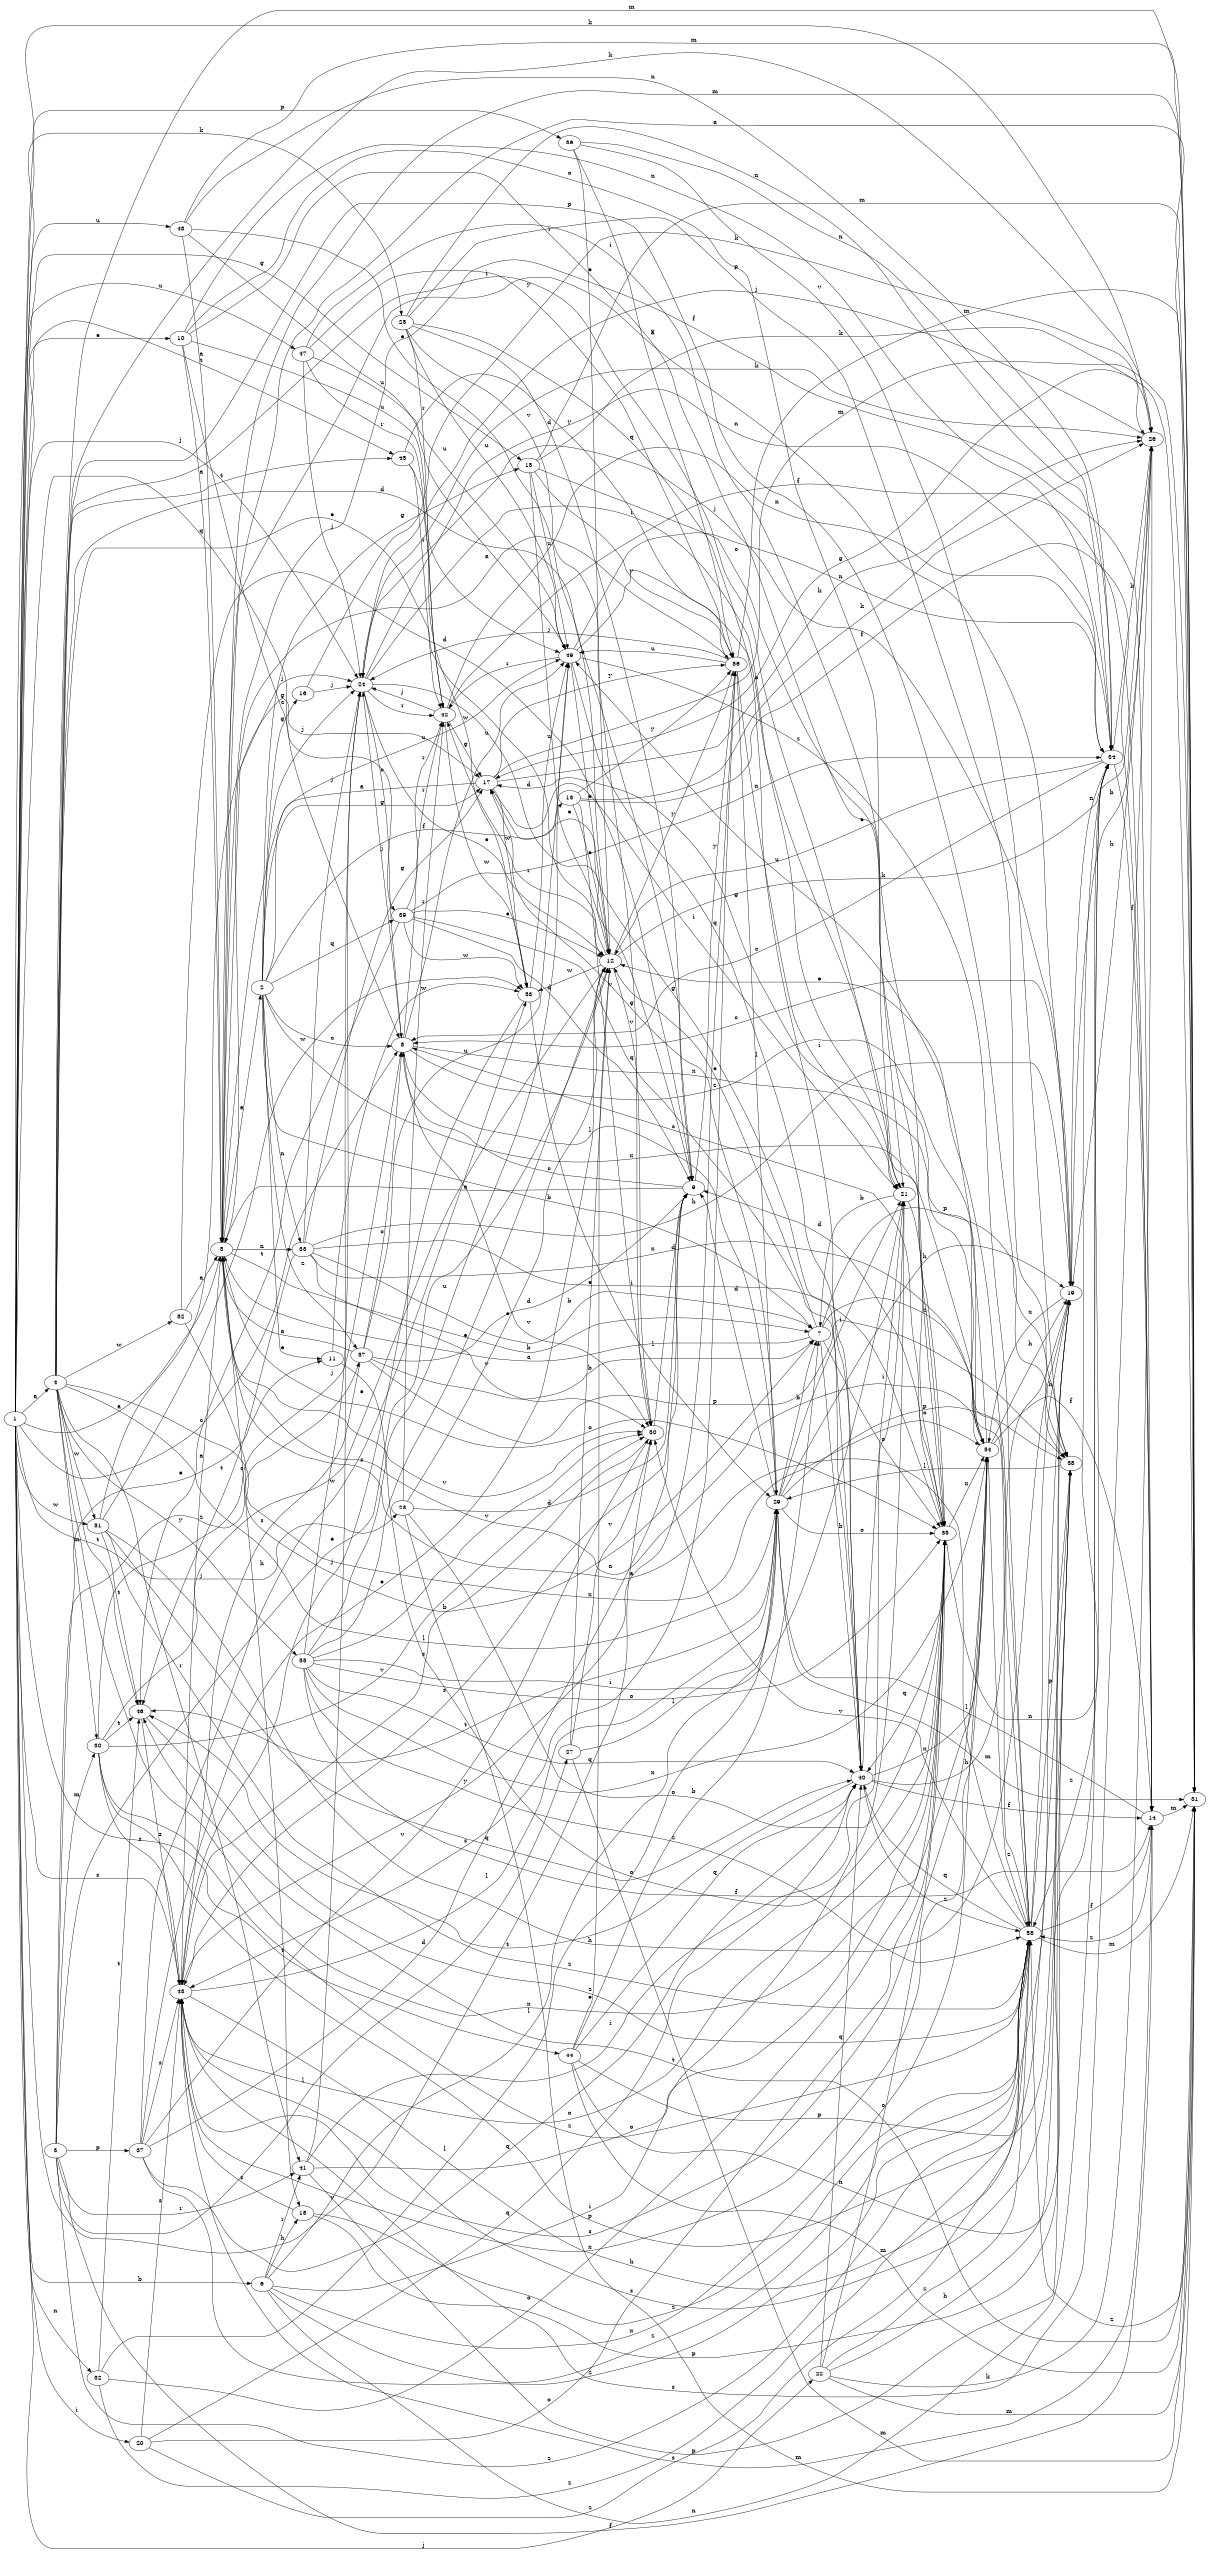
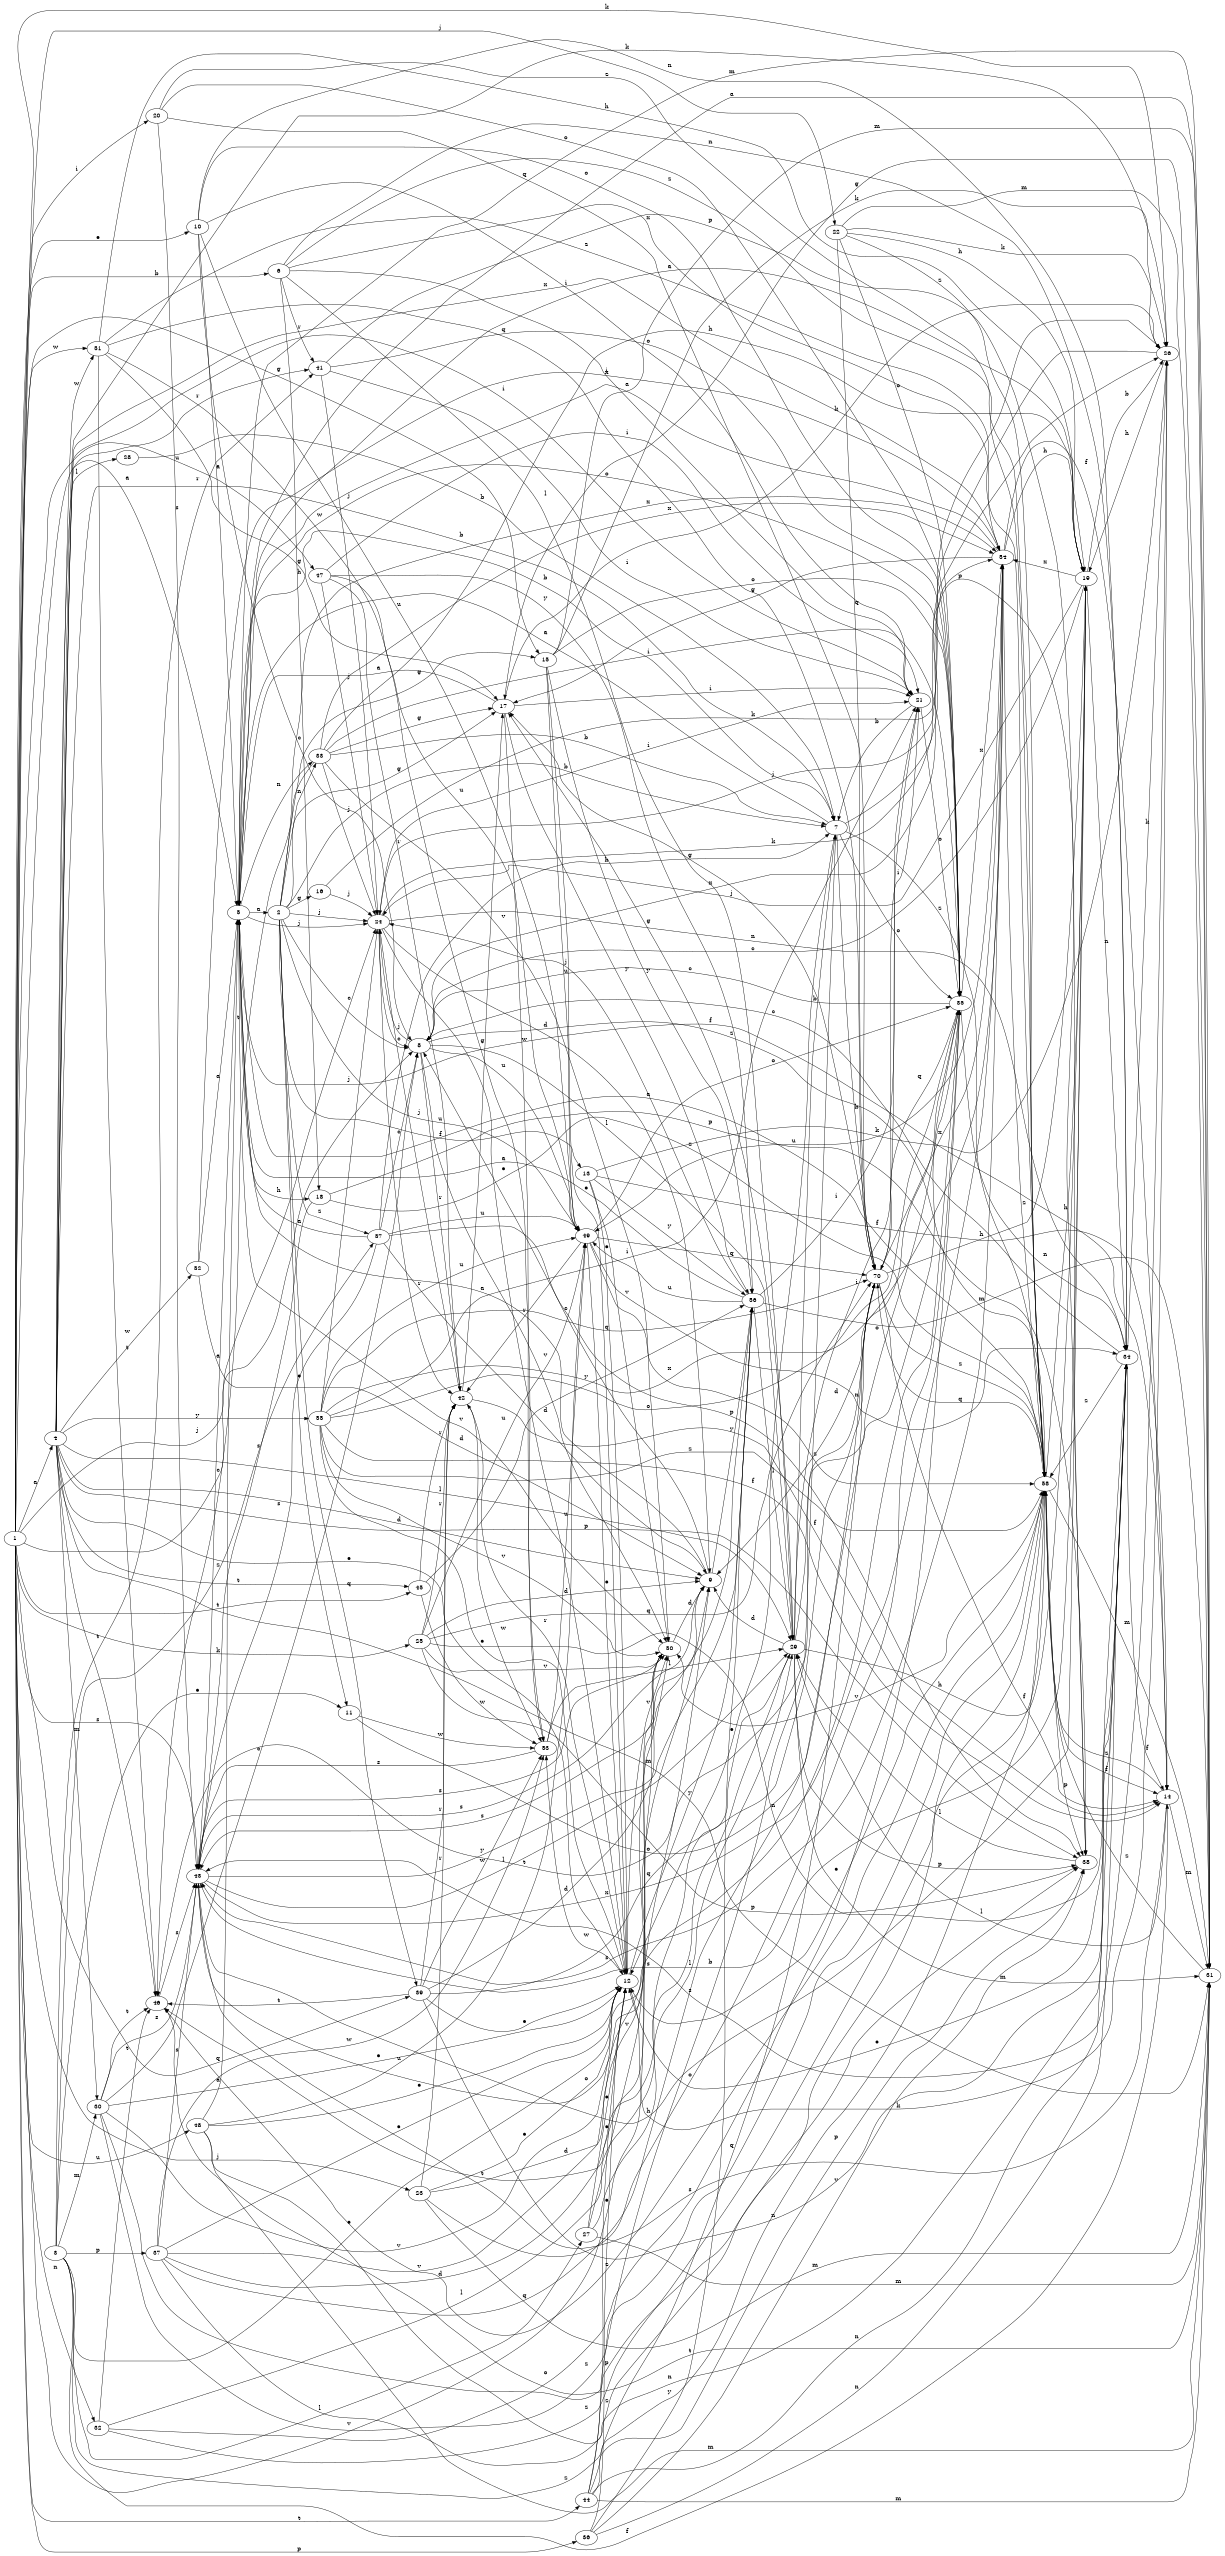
none -> (127, 458)
(770, 507) -> none
(1182, 636) -> none
(862, 1778) -> (877, 1276)
